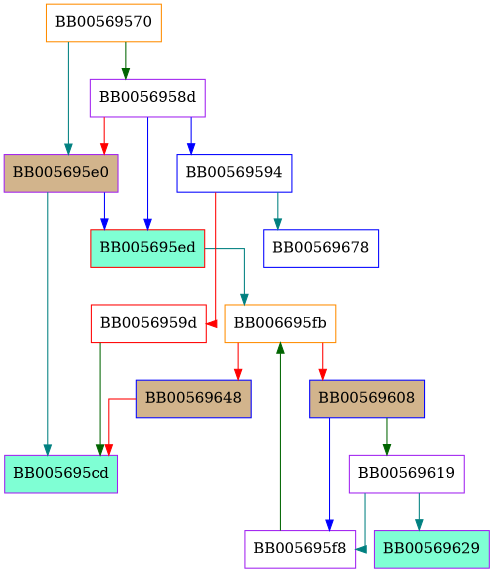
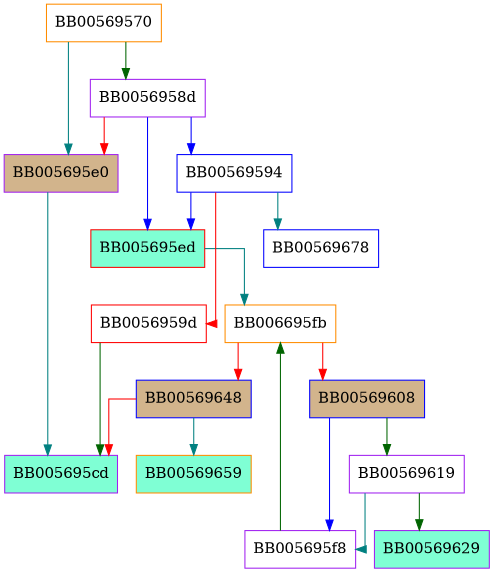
(104, 206) -> (191, 206)
none -> (194, 474)
(419, 506) -> (419, 506)
